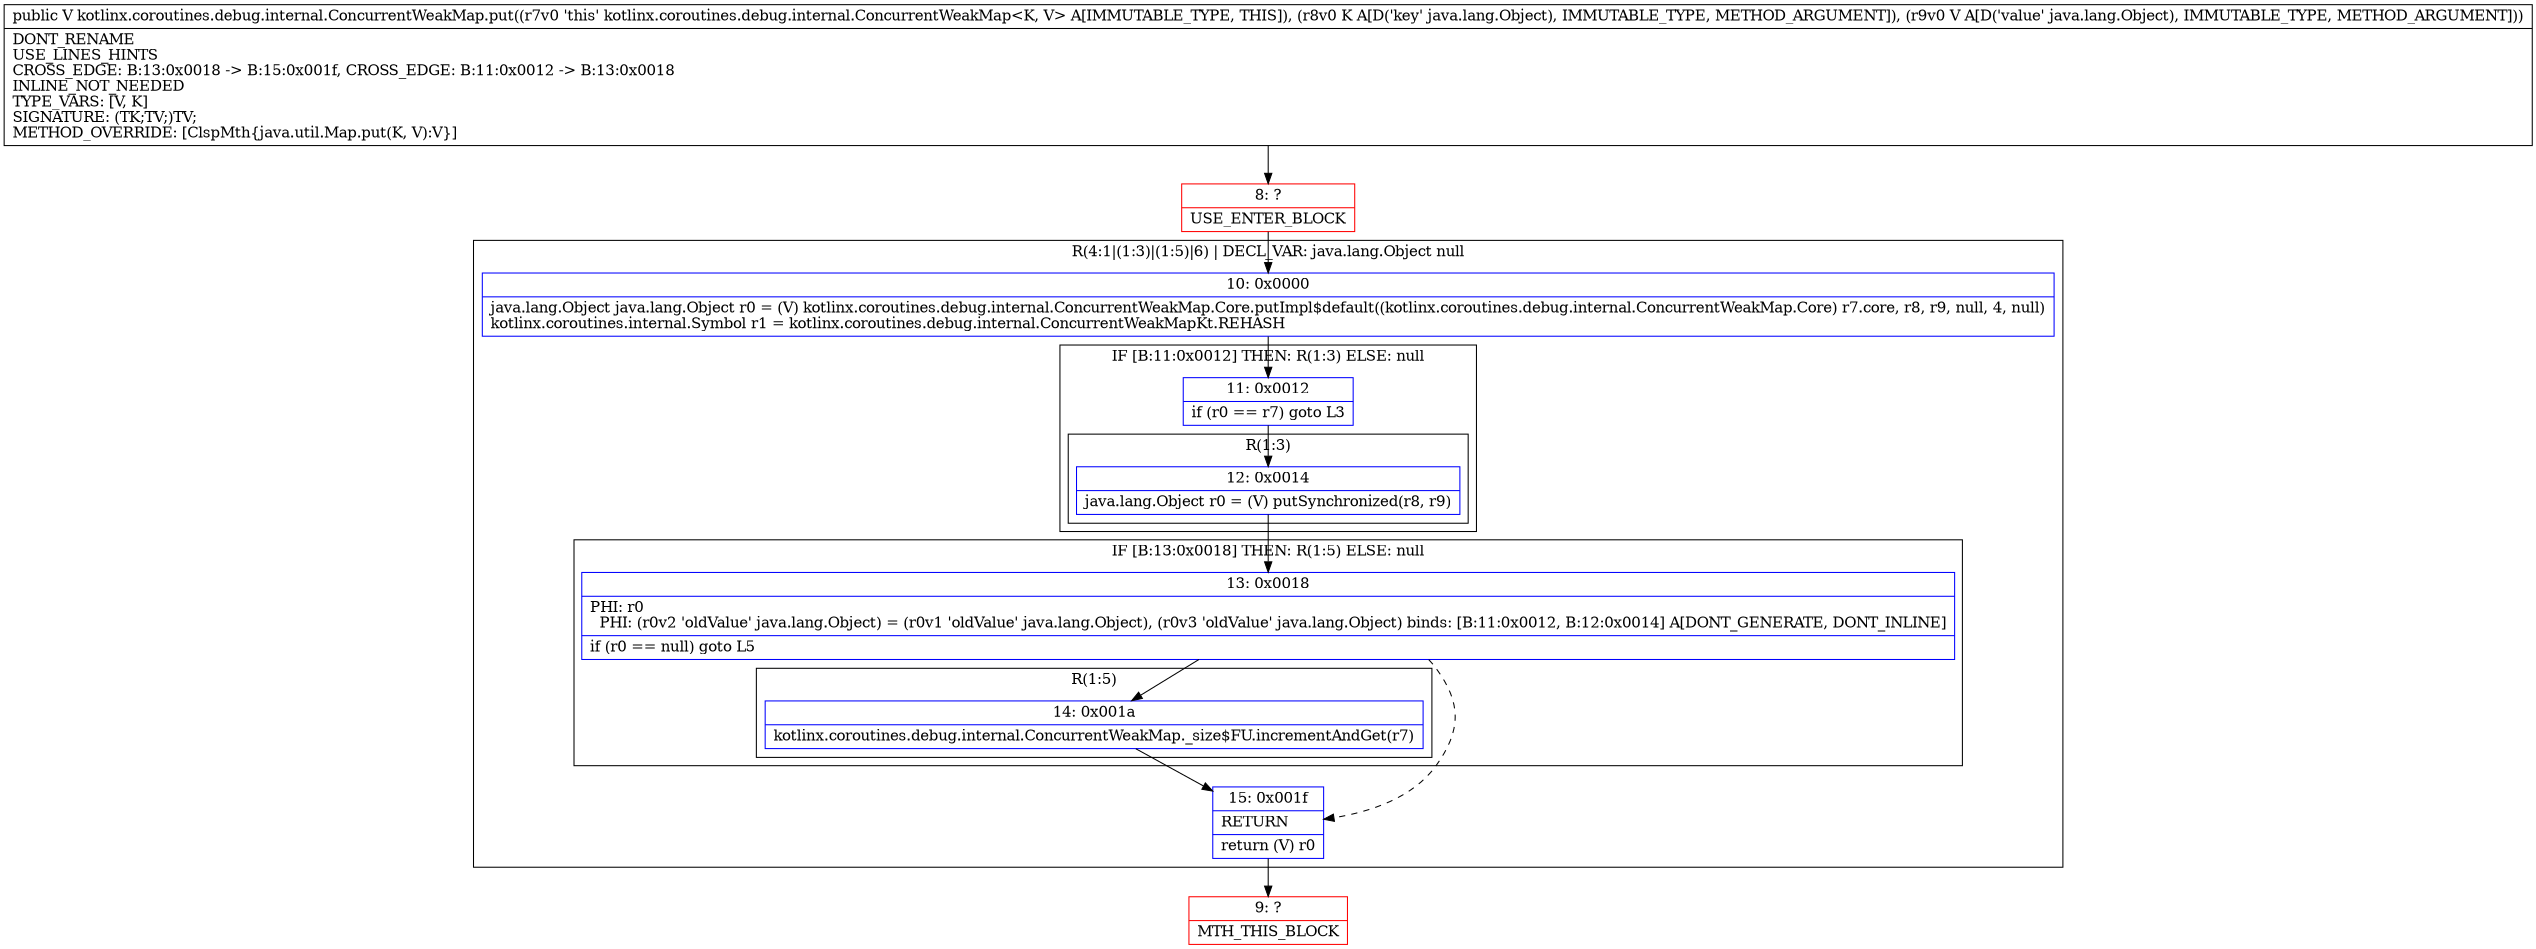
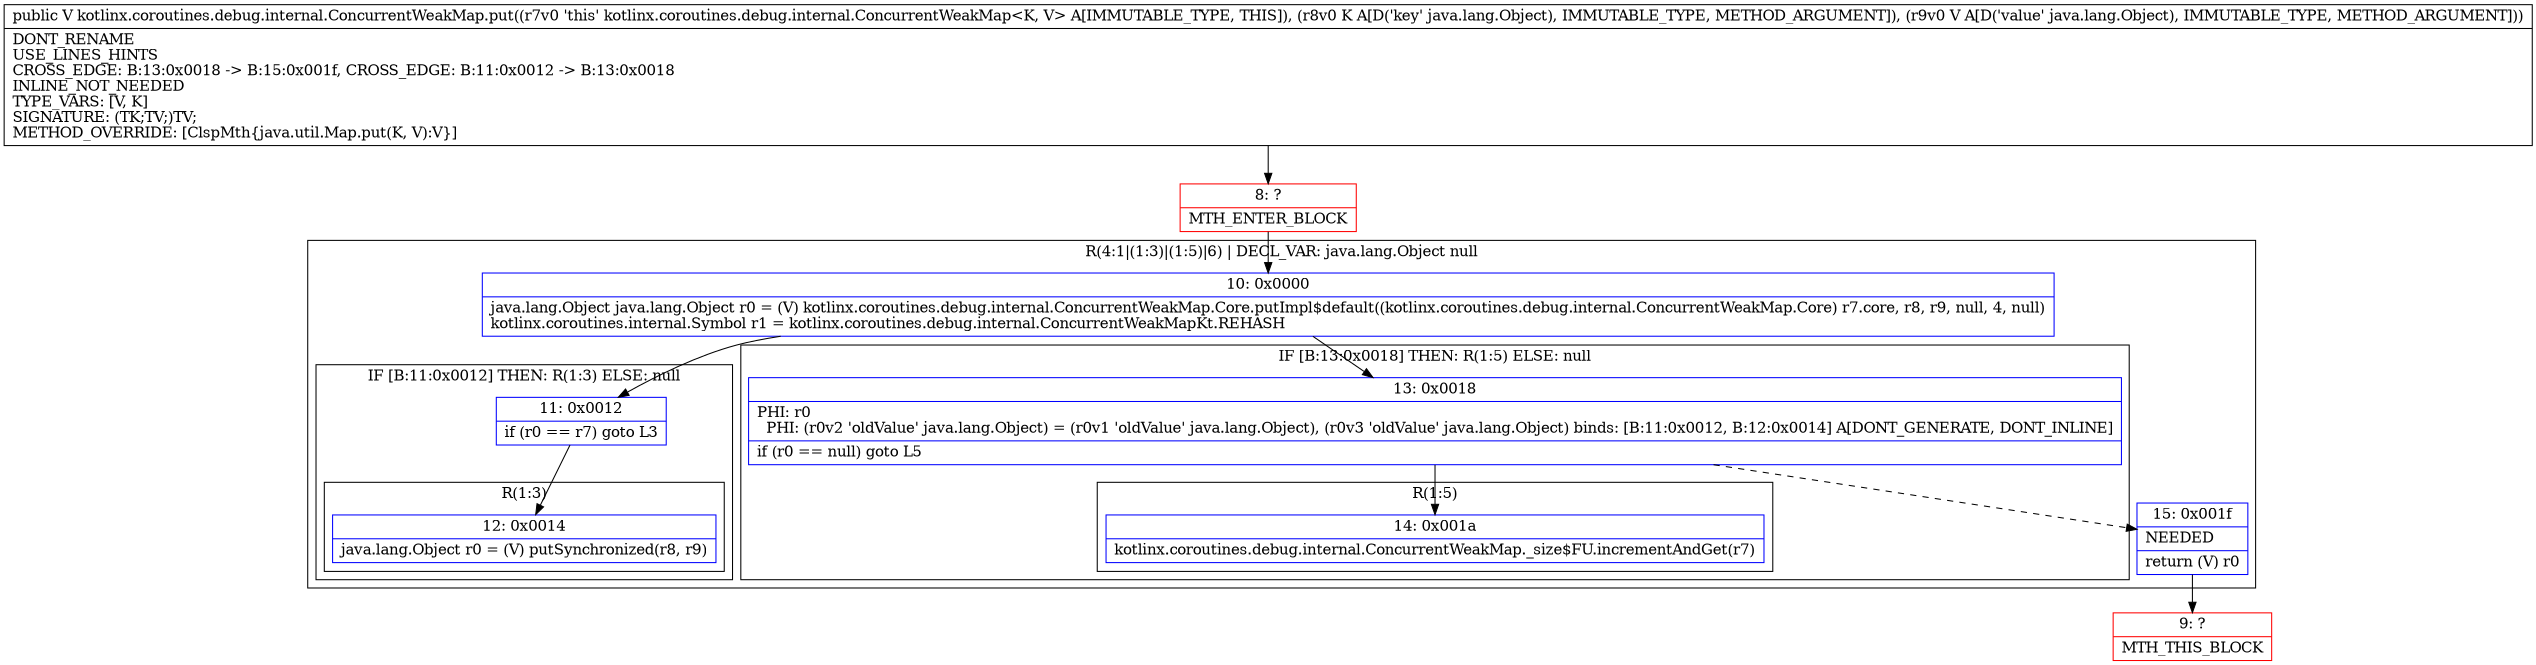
(1268, 219) -> (1268, 219)
(1268, 546) -> (1338, 354)
(1178, 772) -> none
(1255, 822) -> (2180, 538)
